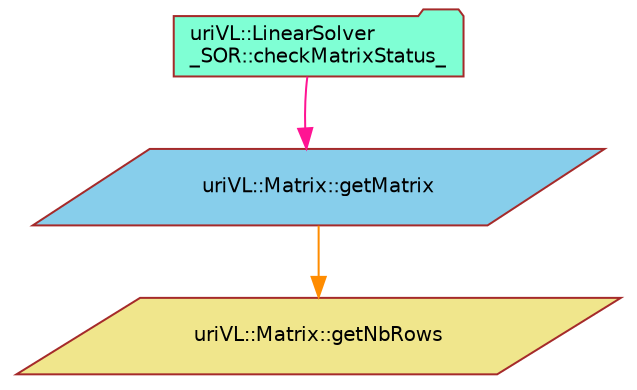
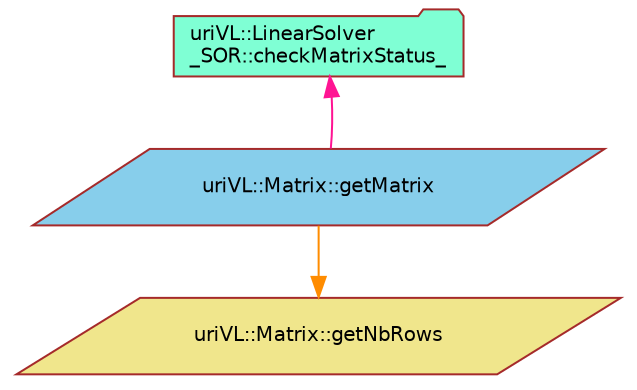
(305, 102) -> (332, 123)
